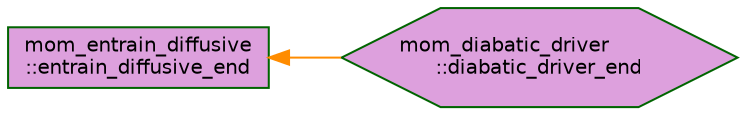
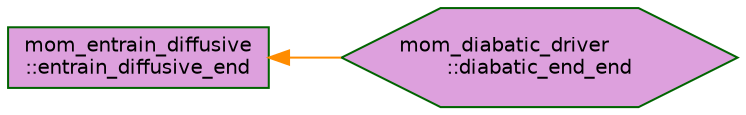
(540, 58) -> (540, 58)
